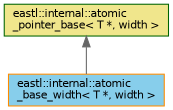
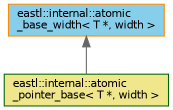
(86, 61) -> (86, 61)
